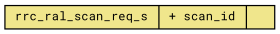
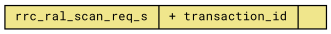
(203, 17) -> (229, 17)
